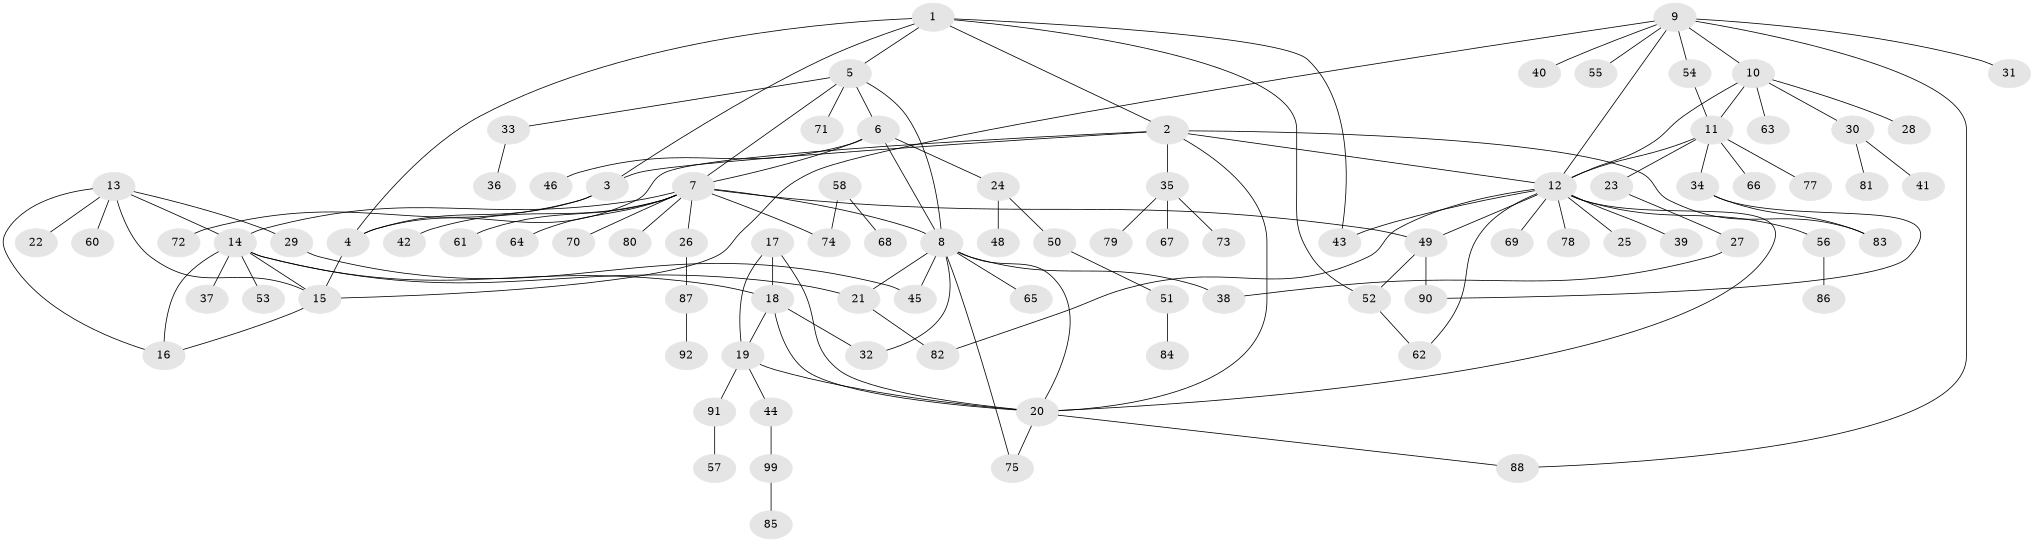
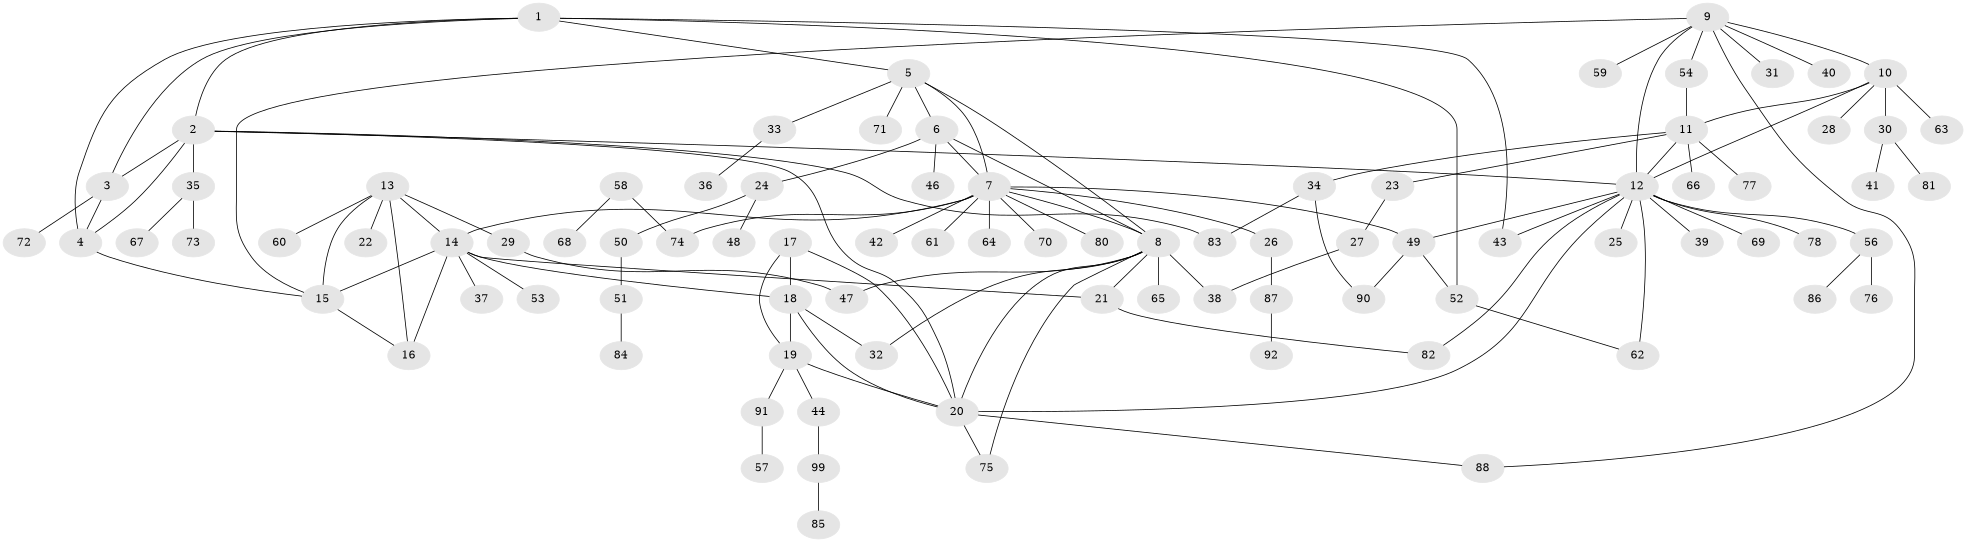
(1596, 74) -> (1600, 74)
(1111, 243) -> none
(915, 299) -> (847, 299)
none -> (1871, 299)
